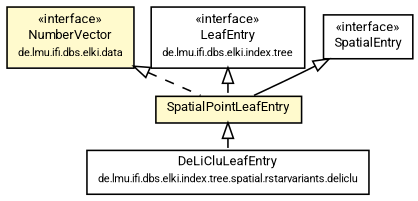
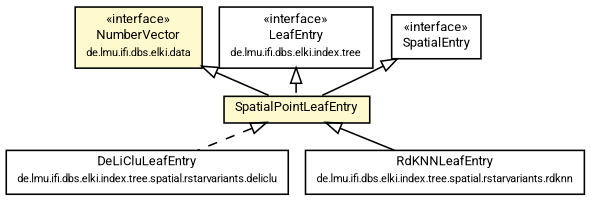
(174, 84) -> (242, 84)
none -> (445, 172)
